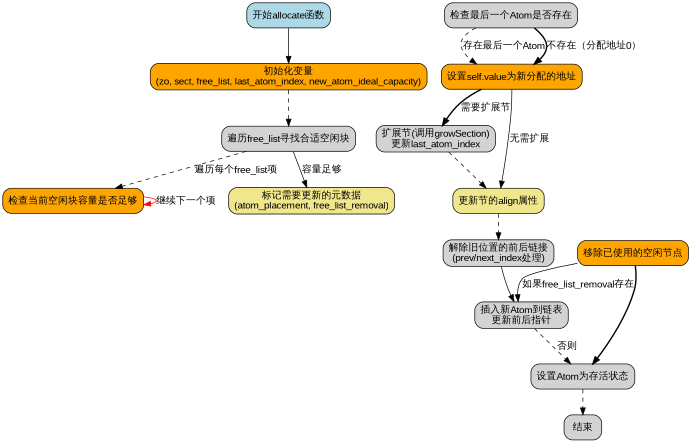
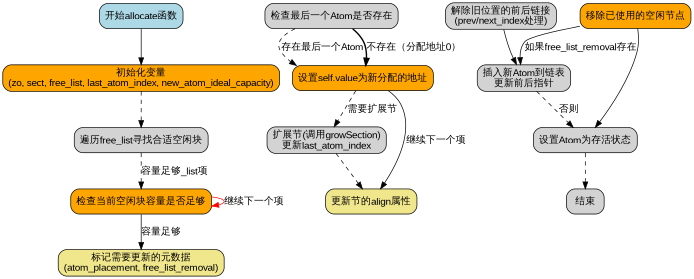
(462, 102) -> (347, 106)
(530, 139) -> (436, 140)
(299, 166) -> (141, 228)
(236, 170) -> (175, 171)
(499, 223) -> none
(624, 315) -> (627, 78)
